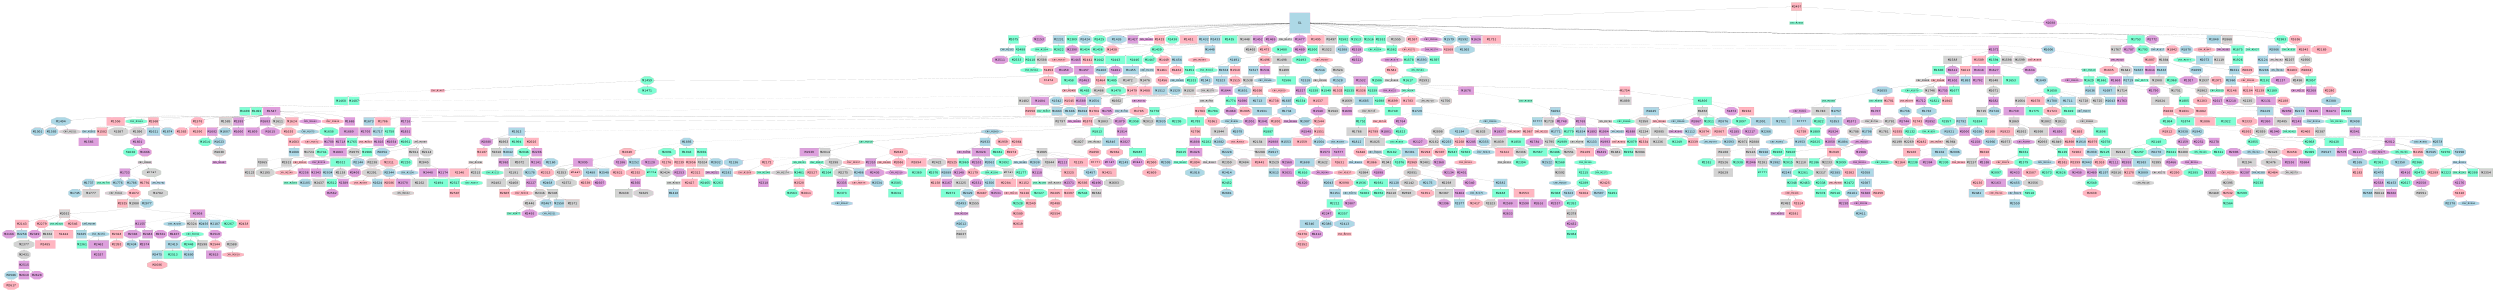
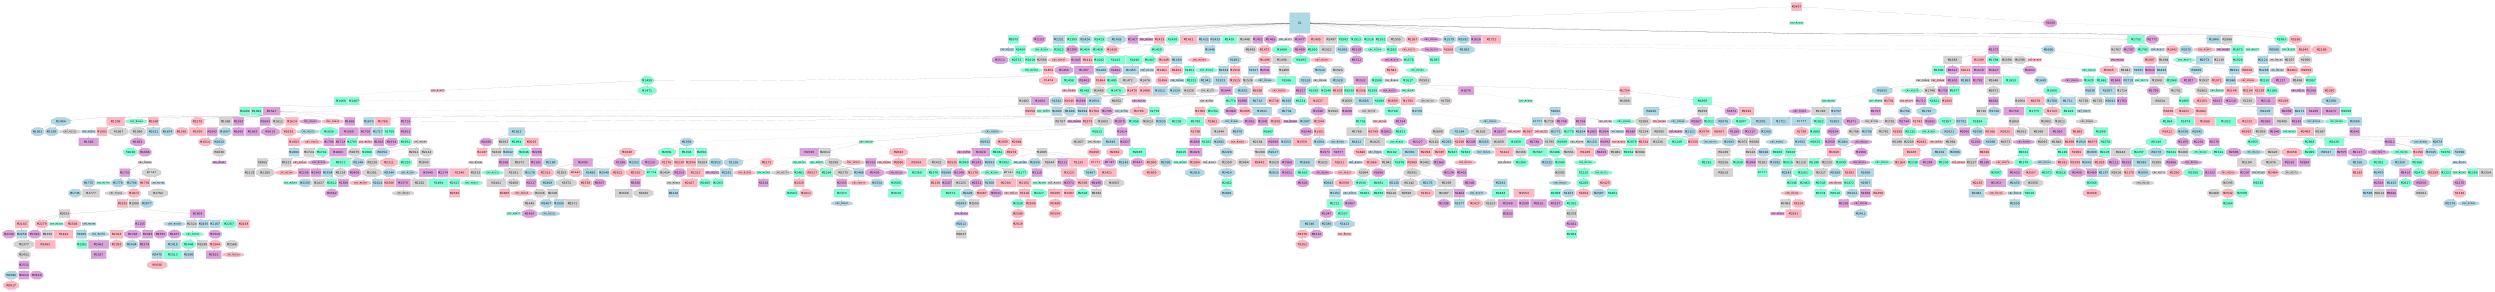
(1422, 60) -> none
(205, 142) -> (205, 142)
